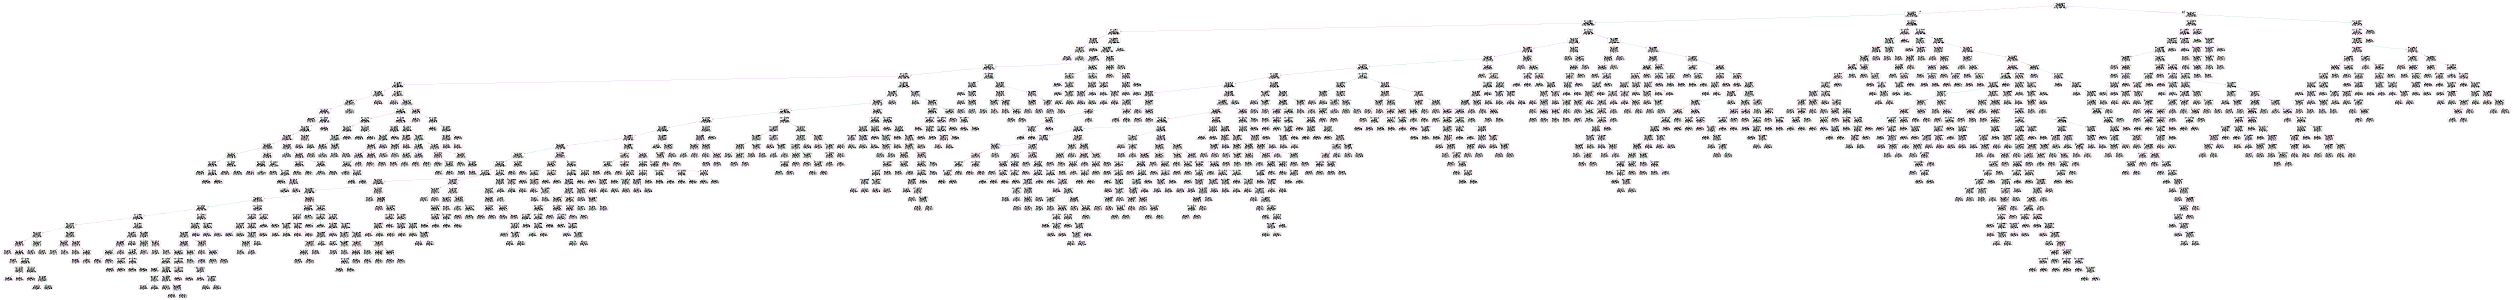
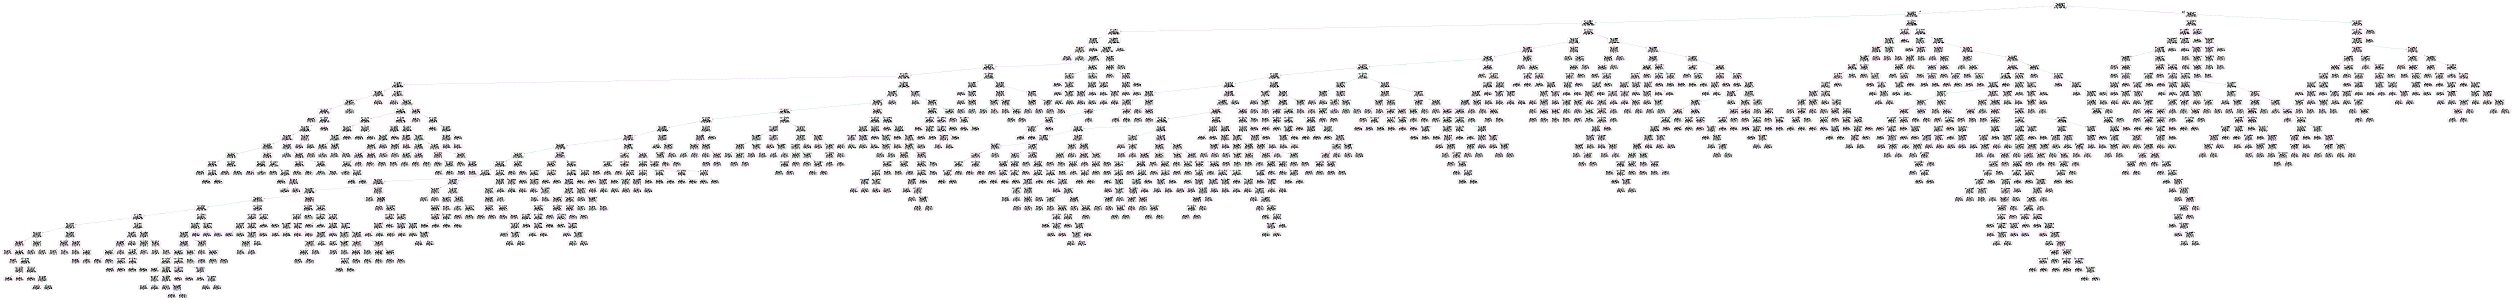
(333, 173) -> (333, 173)
